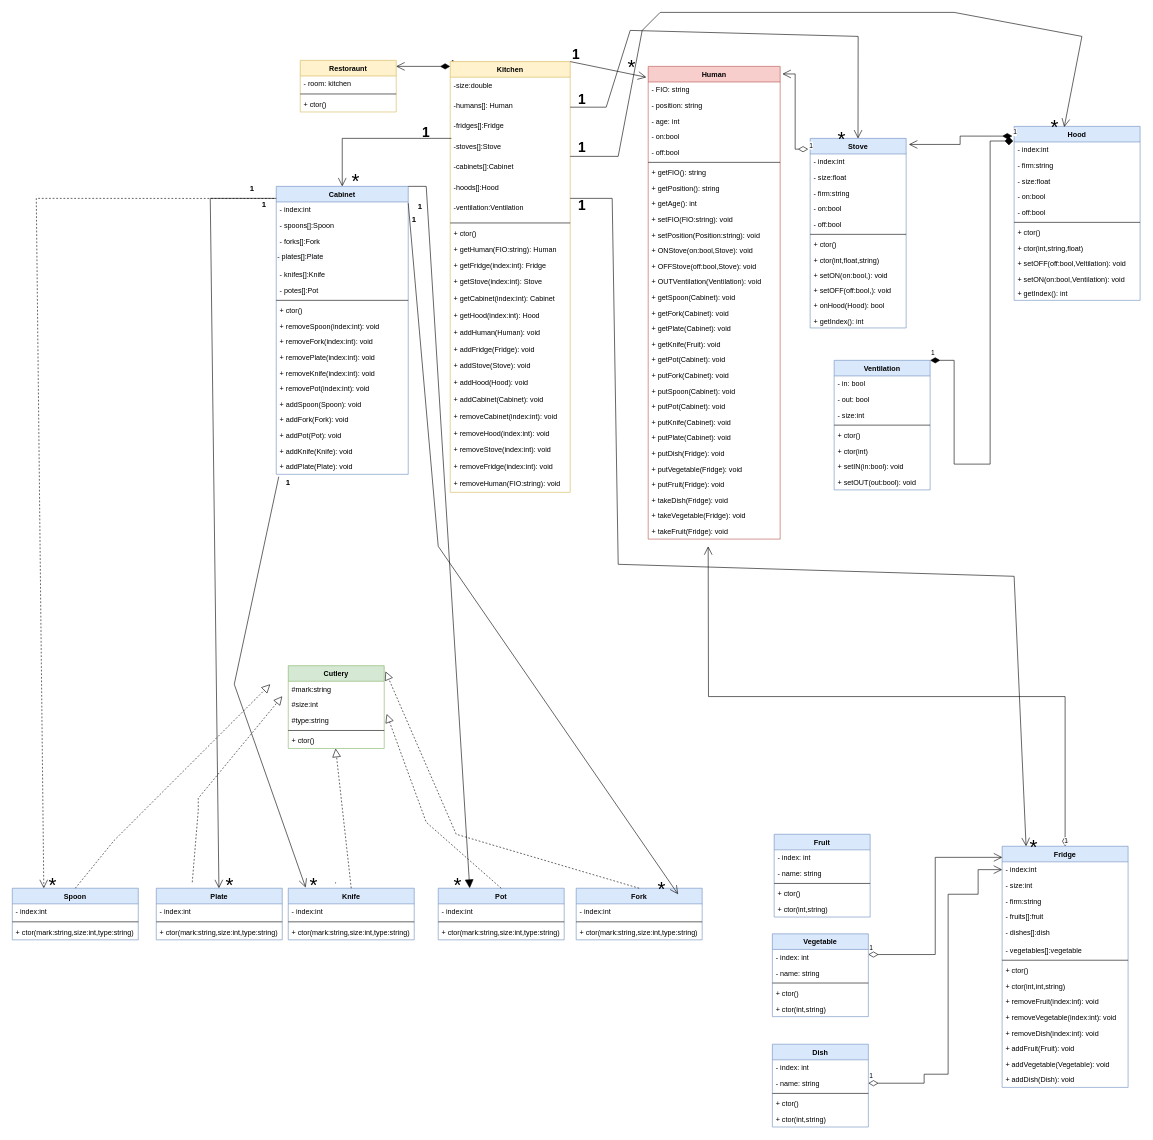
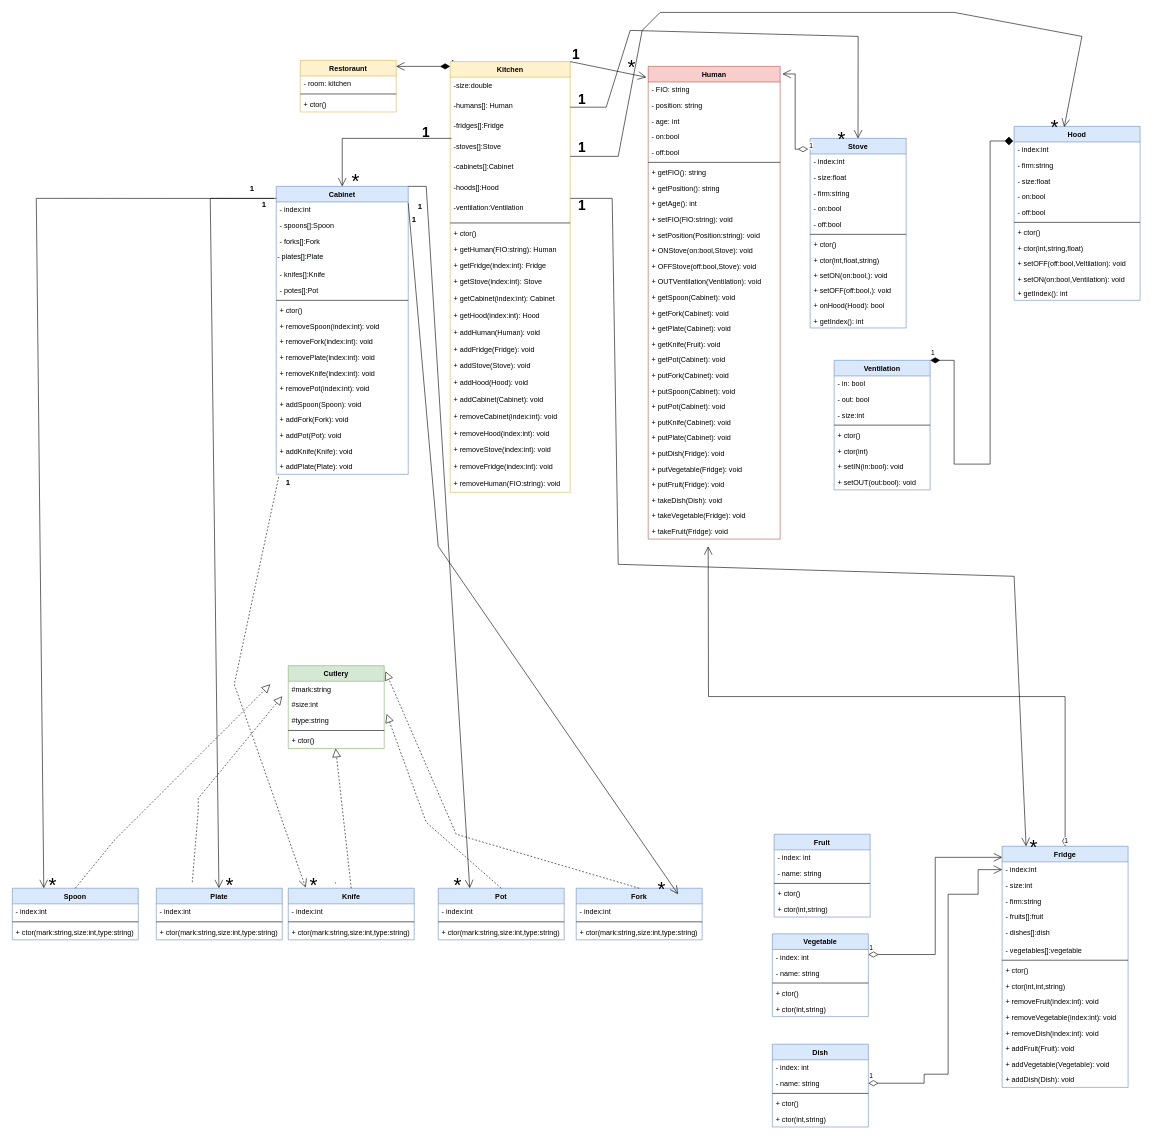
(941, 144) -> none
(39, 457) -> (39, 457)
(694, 500) -> (690, 500)
(235, 685) -> (235, 685)
(469, 878) -> (469, 881)
